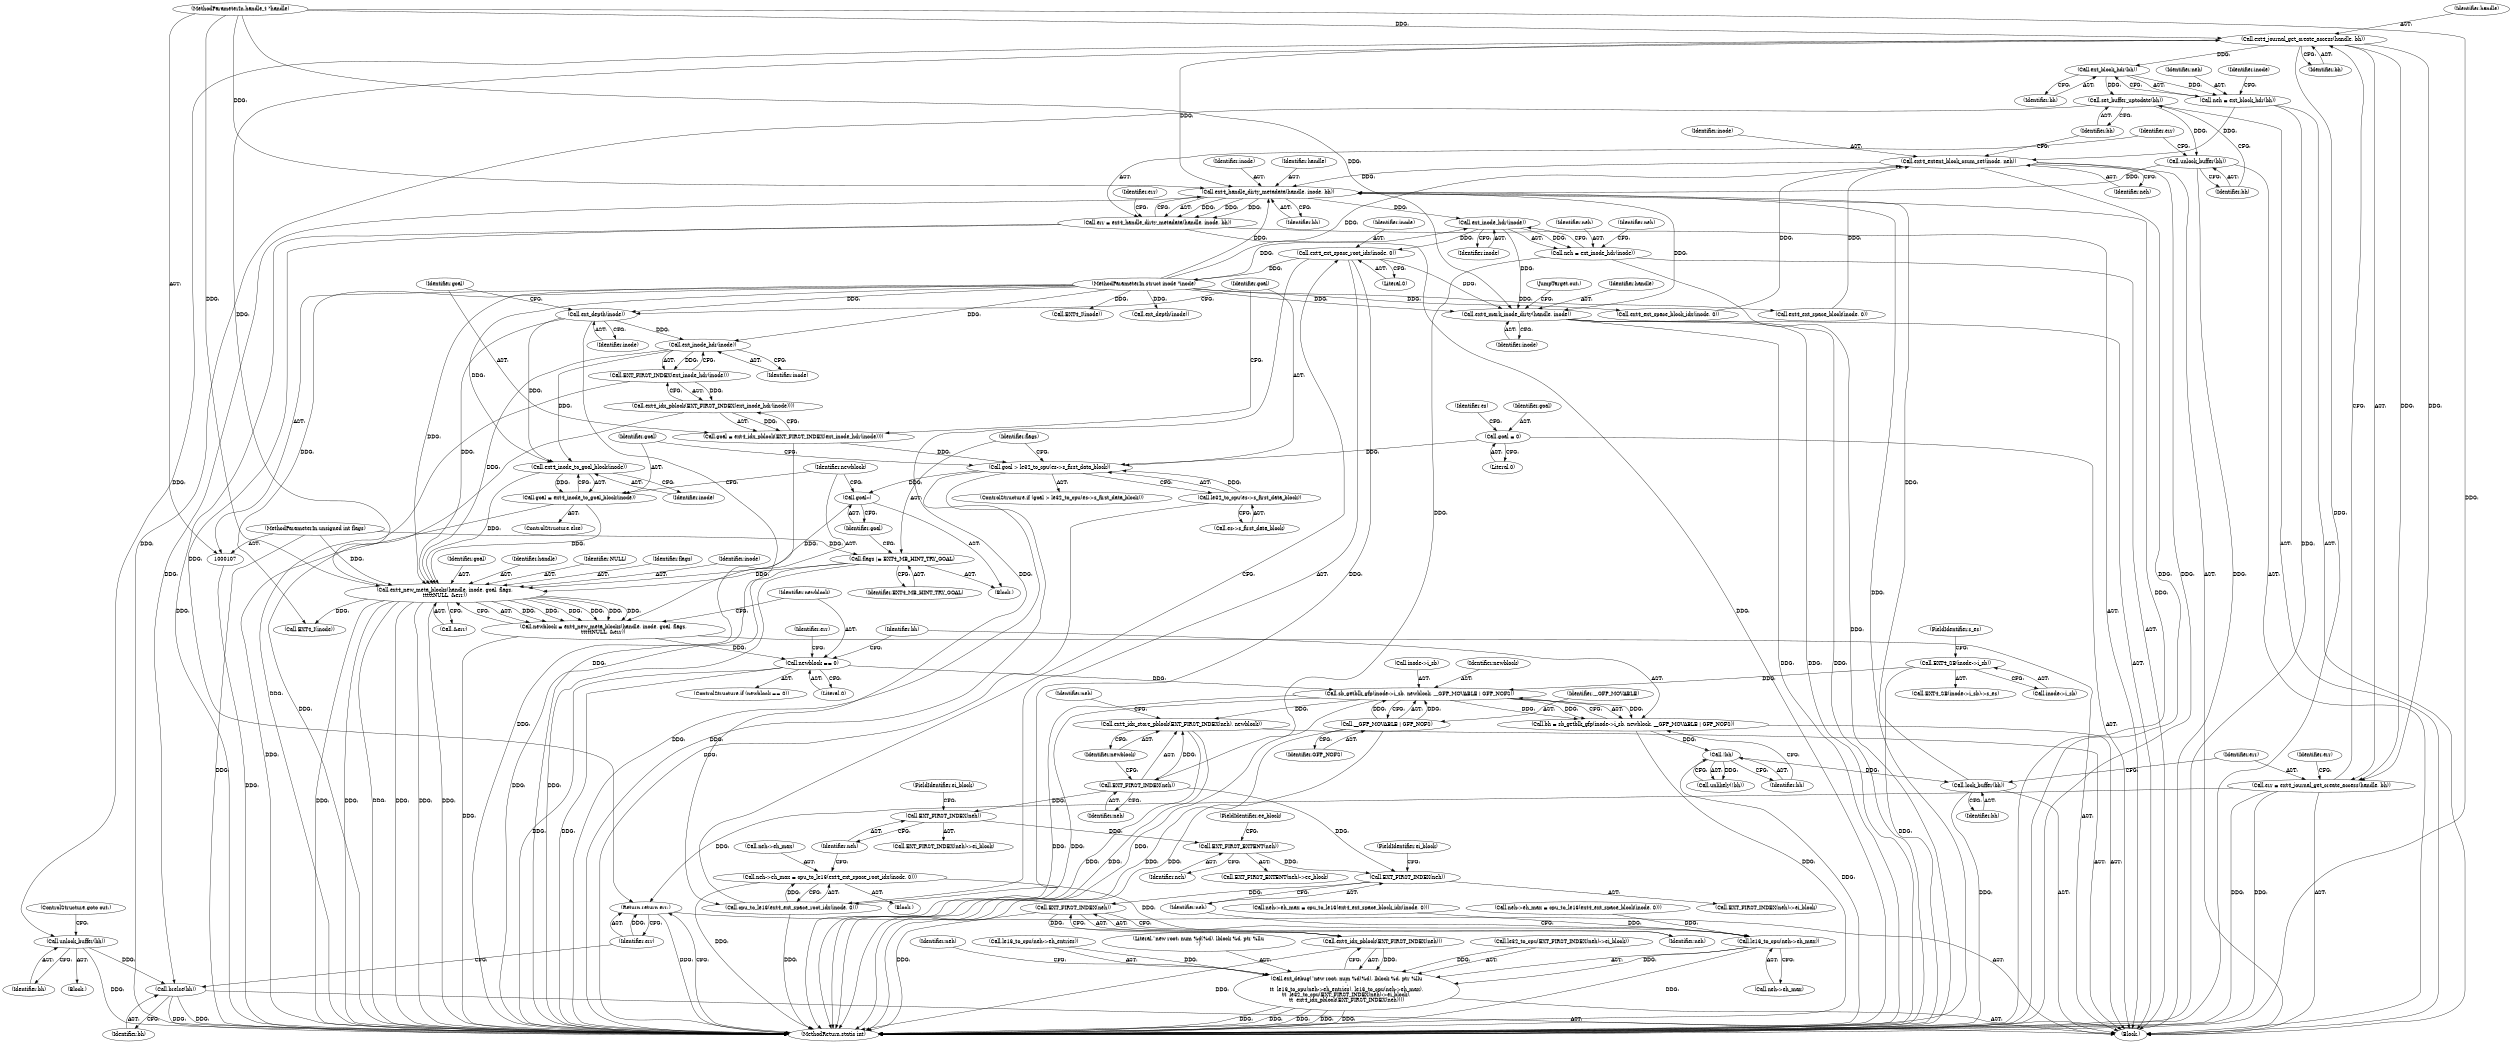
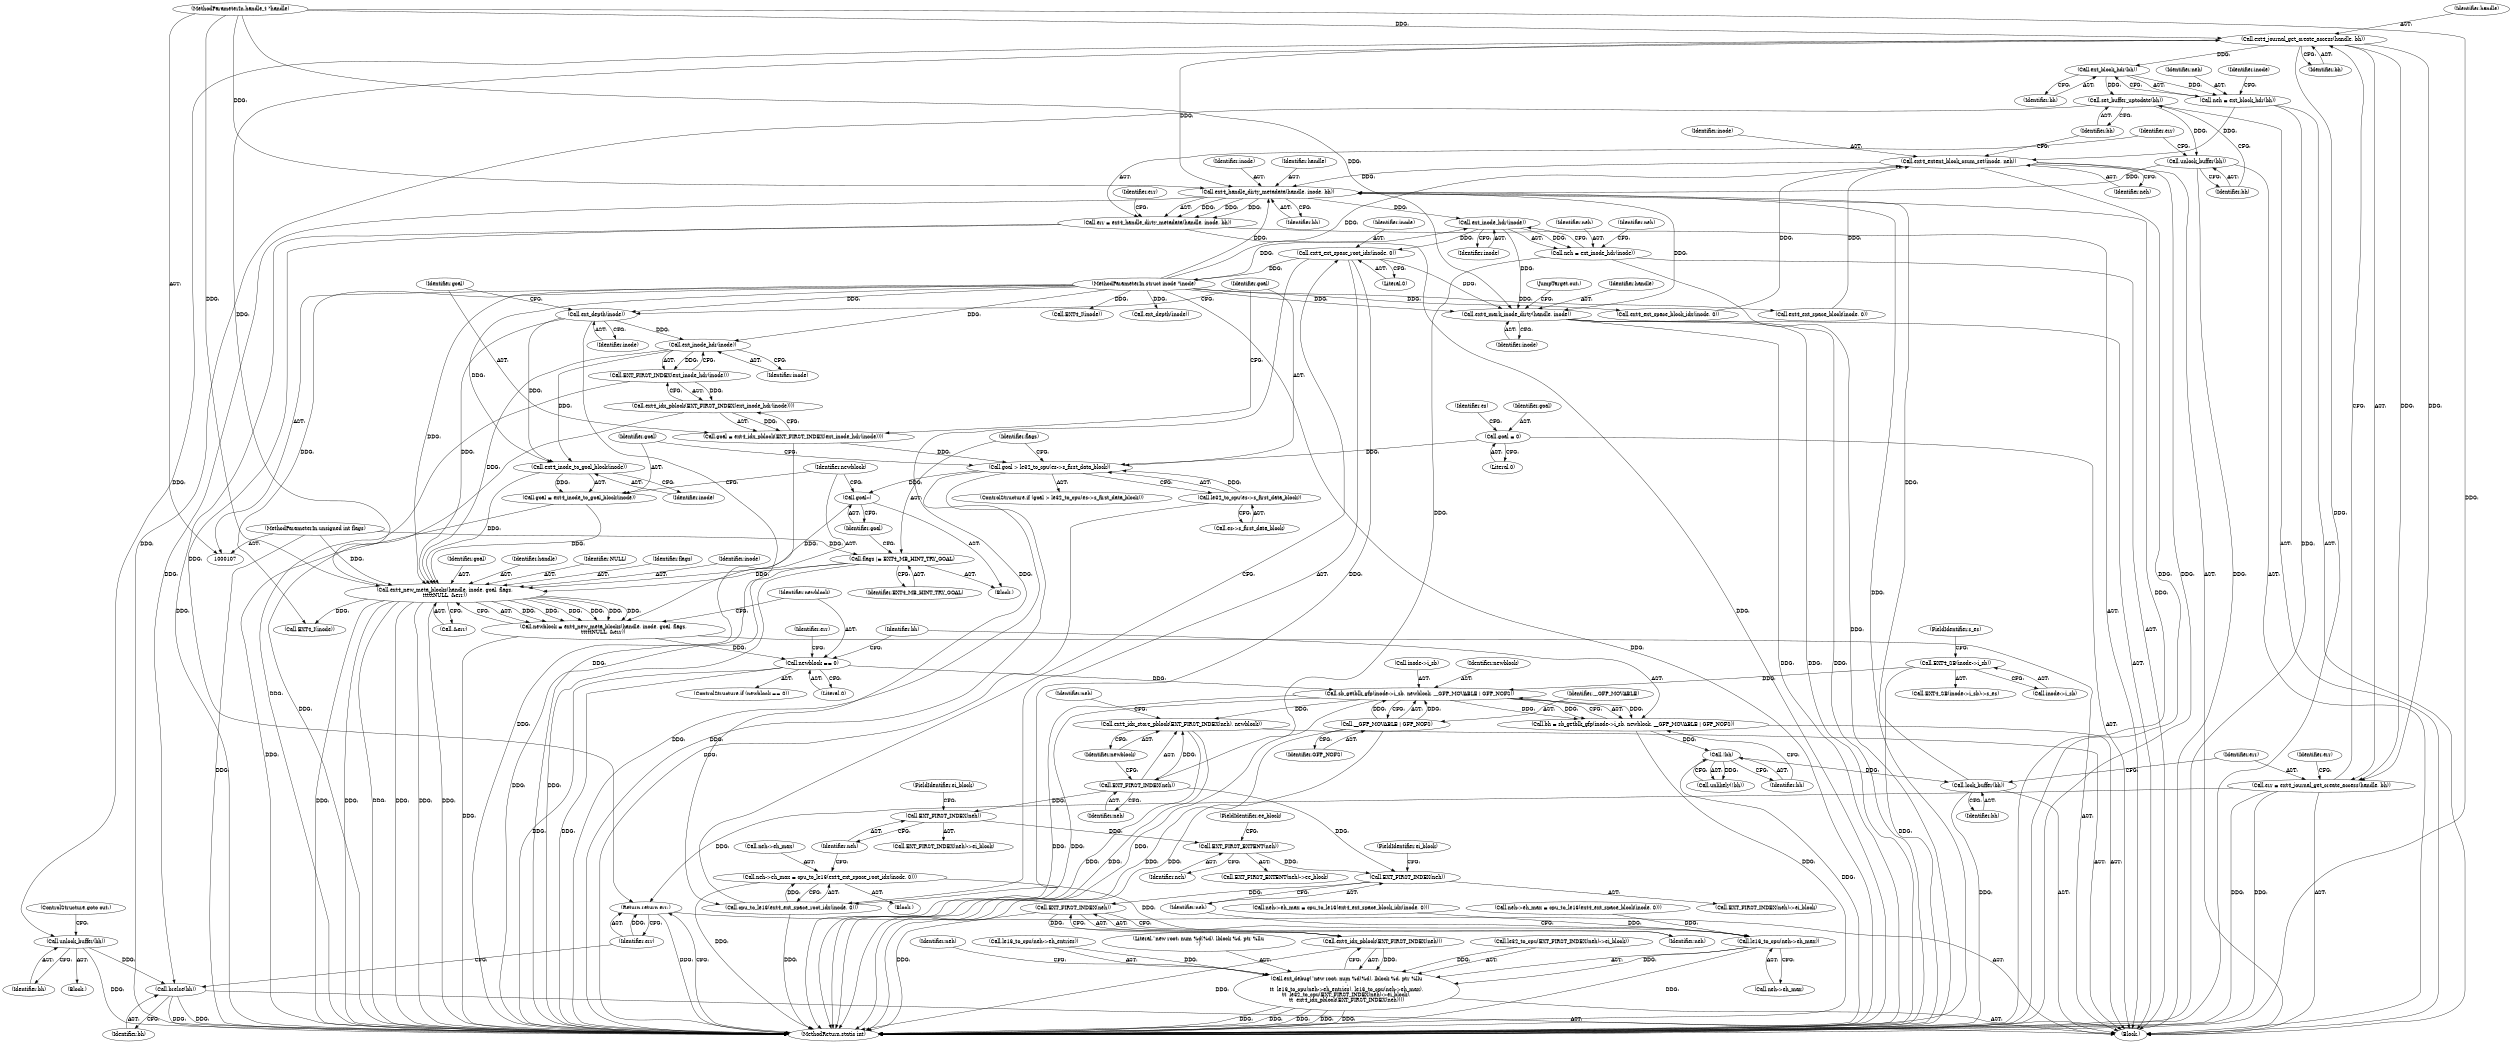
(1168, 201) -> none
(578, 485) -> none
(553, 529) -> none
(248, 1007) -> (1872, 956)
